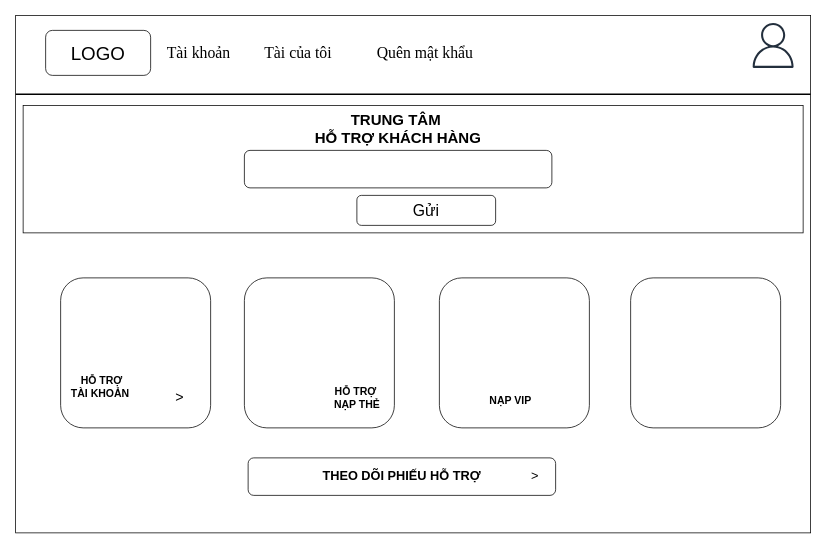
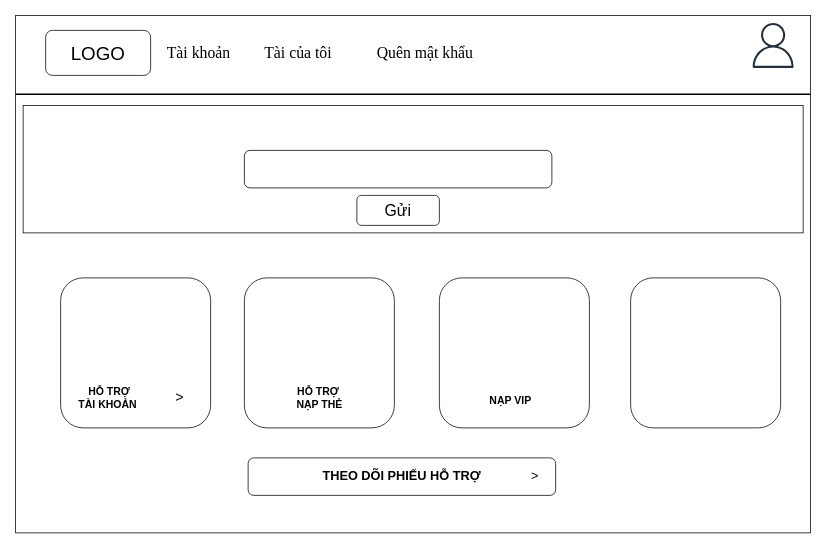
(398, 128) -> none
(426, 210) -> (398, 210)
(102, 387) -> (109, 398)
(357, 398) -> (319, 398)
